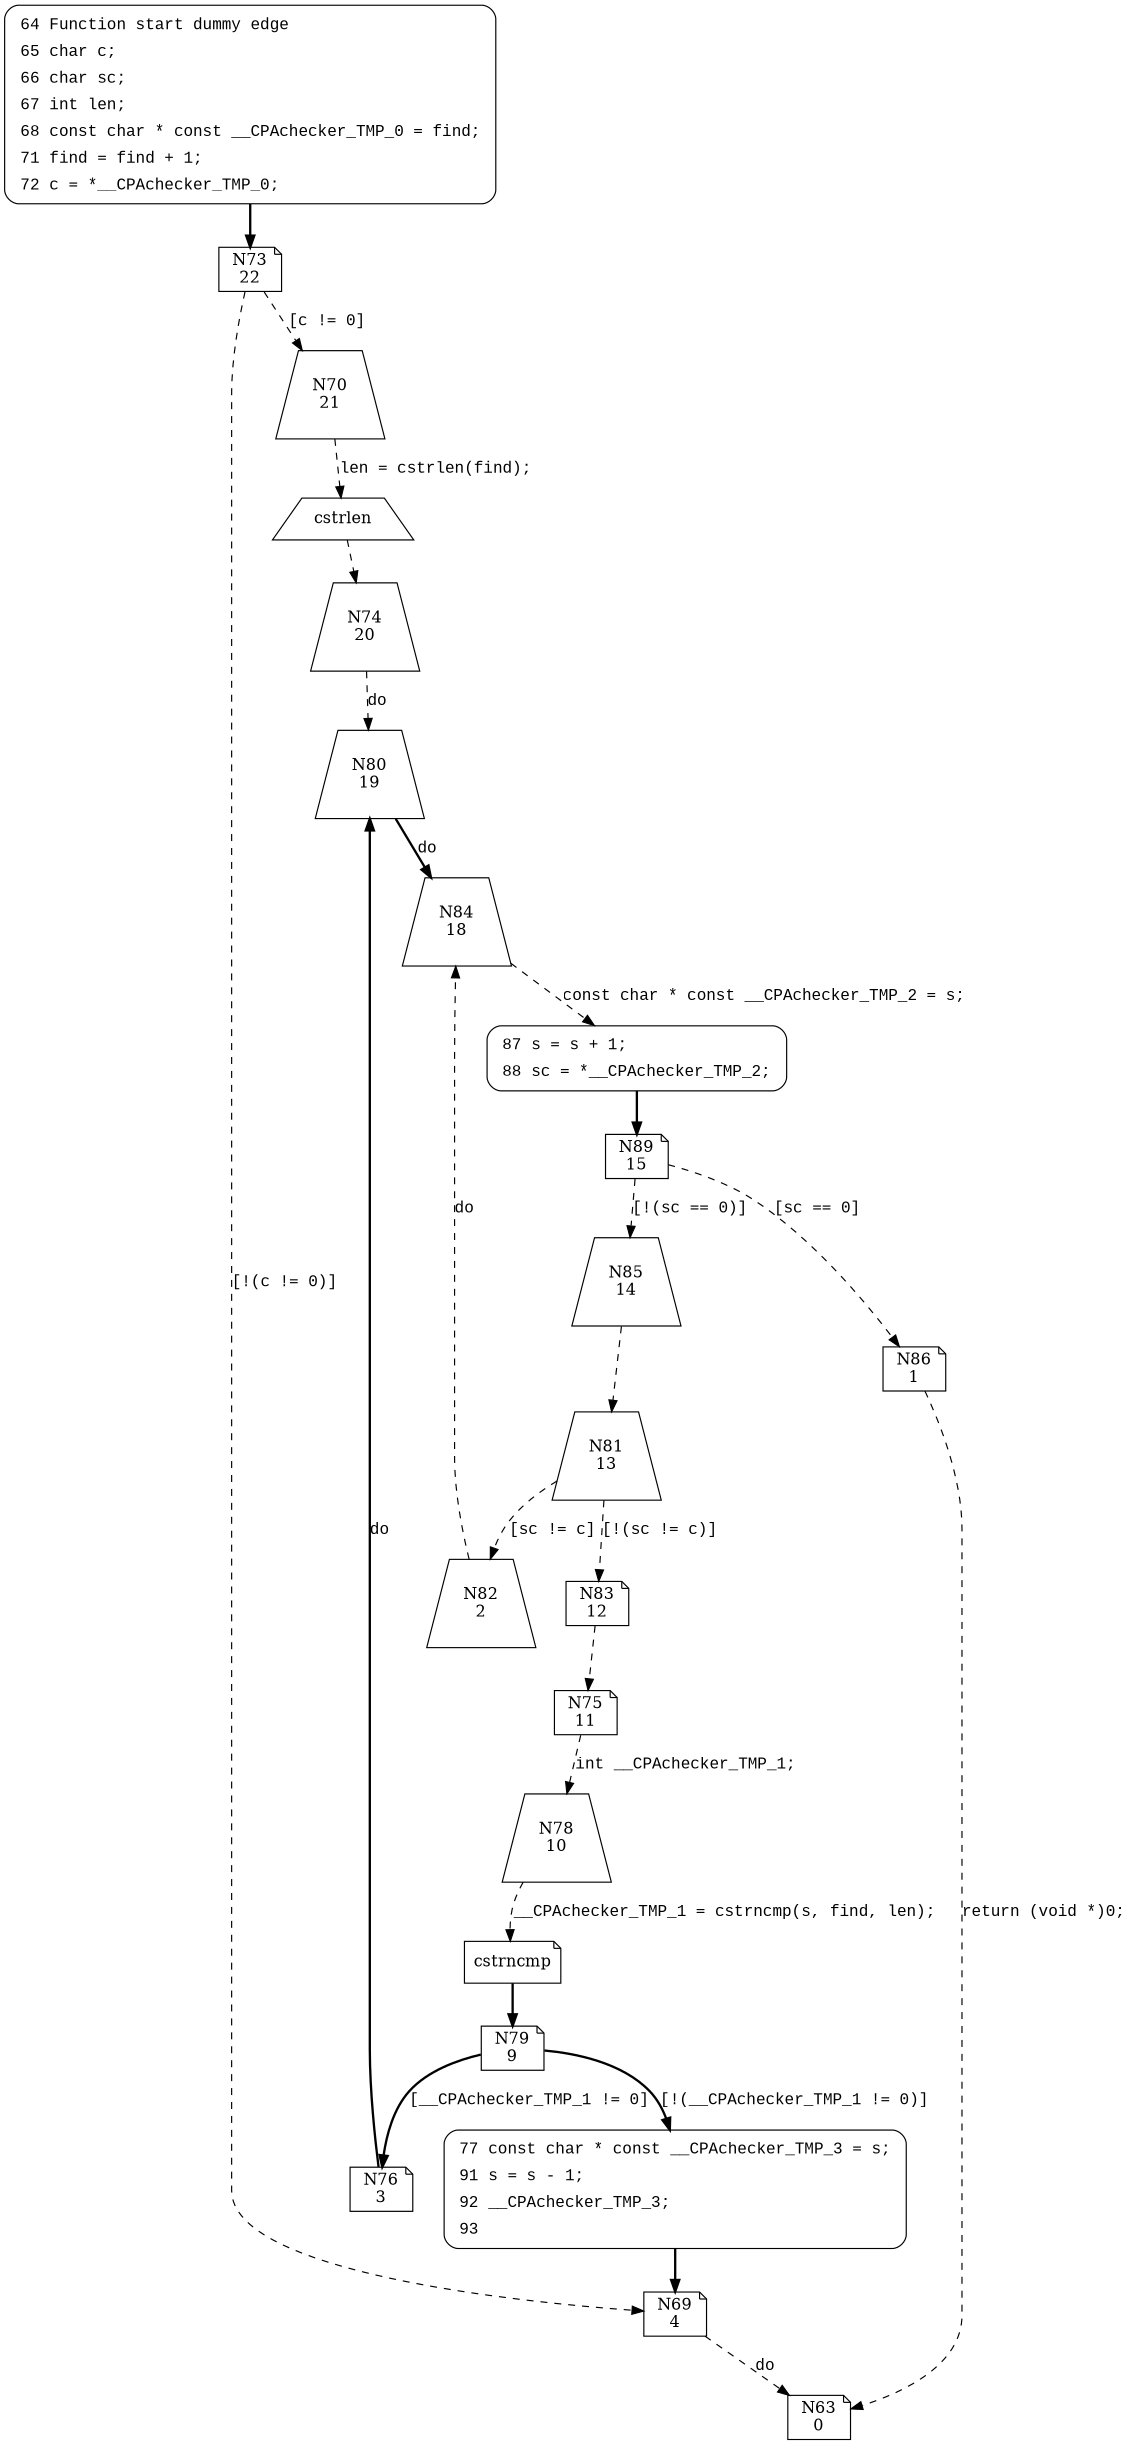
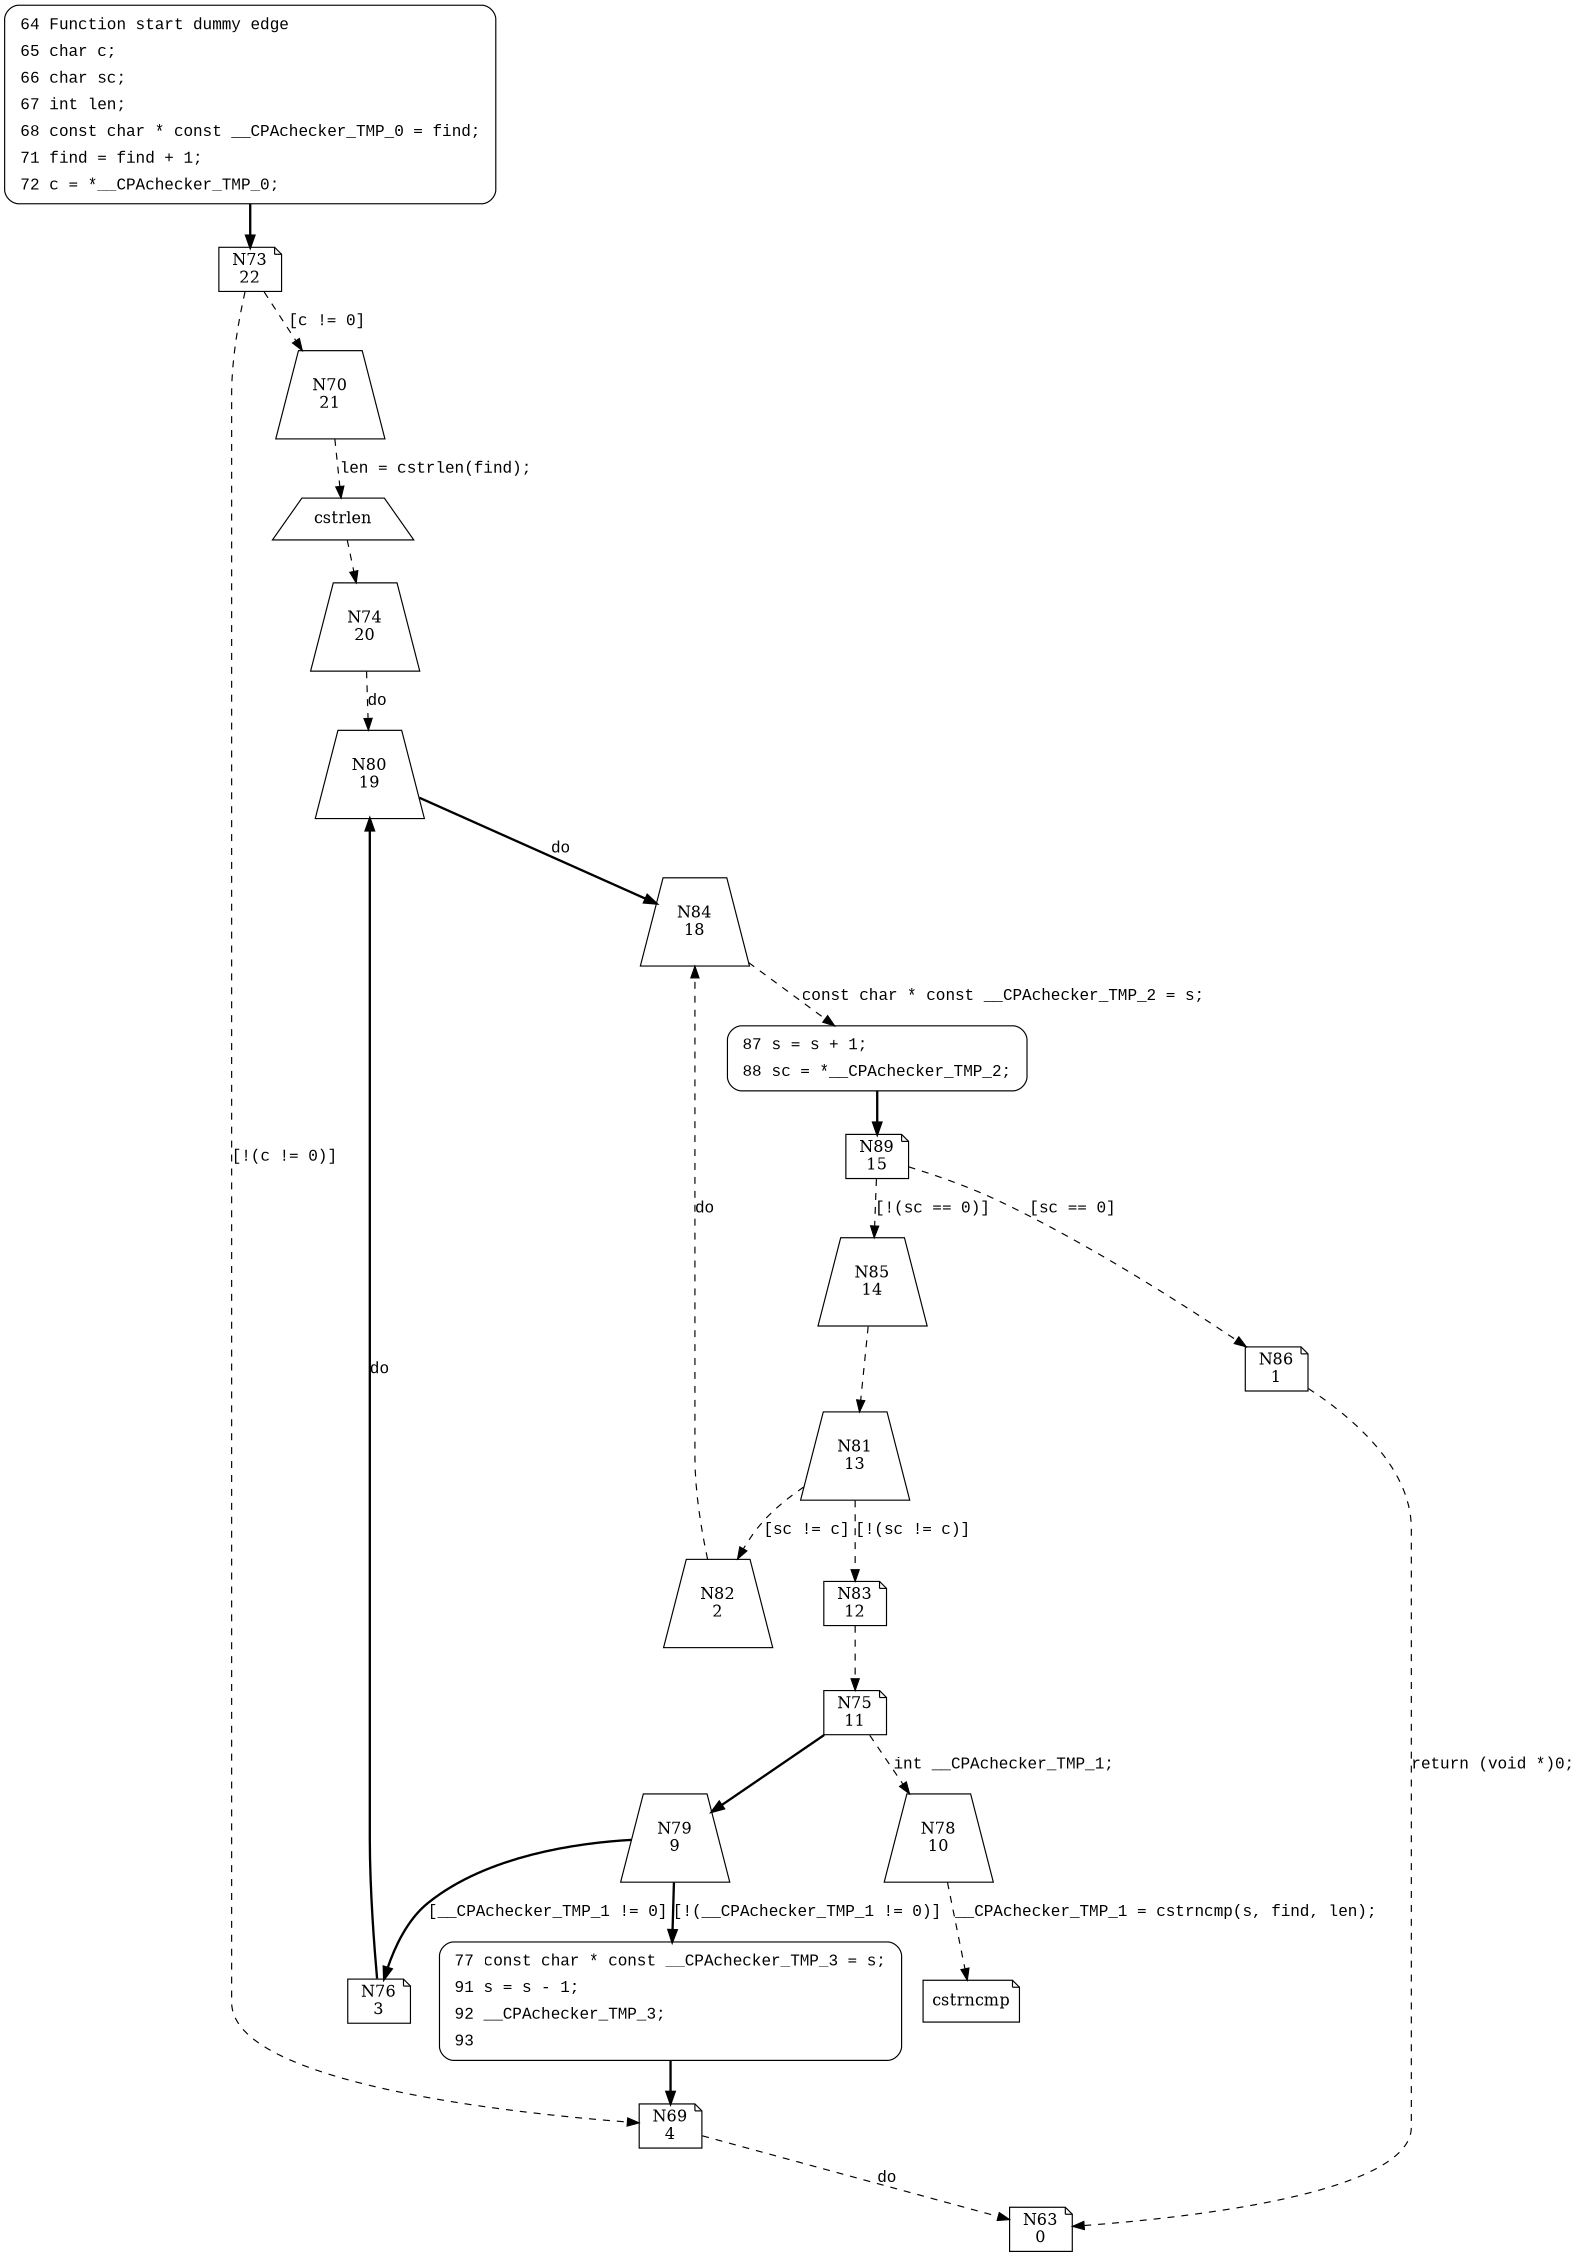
(513, 1999) -> (773, 1770)
(513, 2048) -> (675, 1838)
